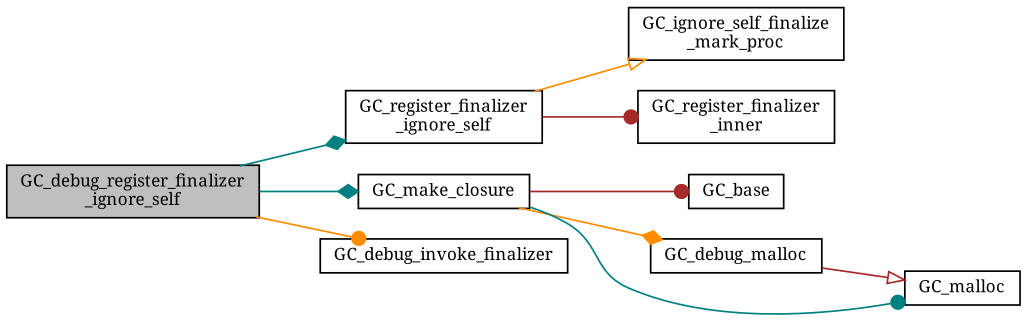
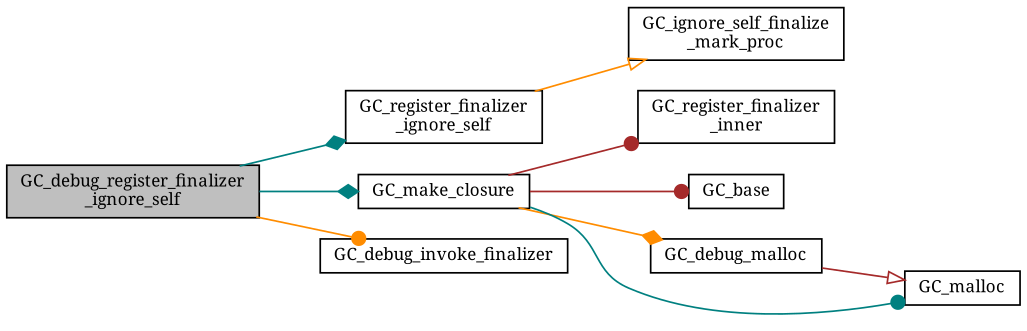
(583, 117) -> (567, 160)
